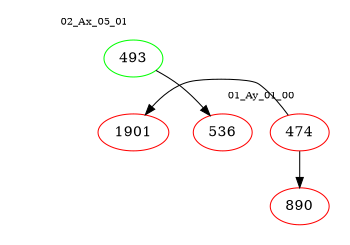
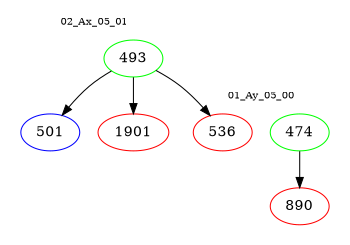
(223, 79) -> (133, 90)
(261, 96) -> (261, 96)
none -> (50, 132)
(300, 132) -> (300, 132)
